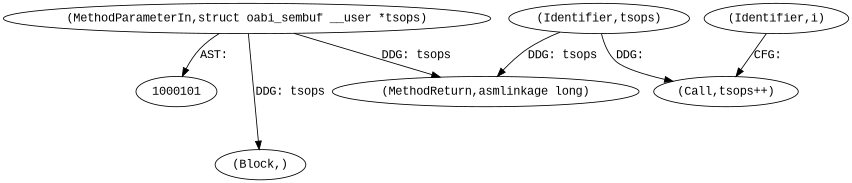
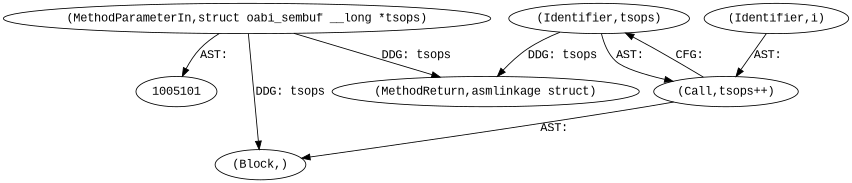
(247, 18) -> (247, 18)
(634, 55) -> (634, 55)
(771, 55) -> (771, 55)
none -> (668, 57)
(176, 92) -> (176, 92)
(486, 92) -> (486, 92)
none -> (492, 131)
